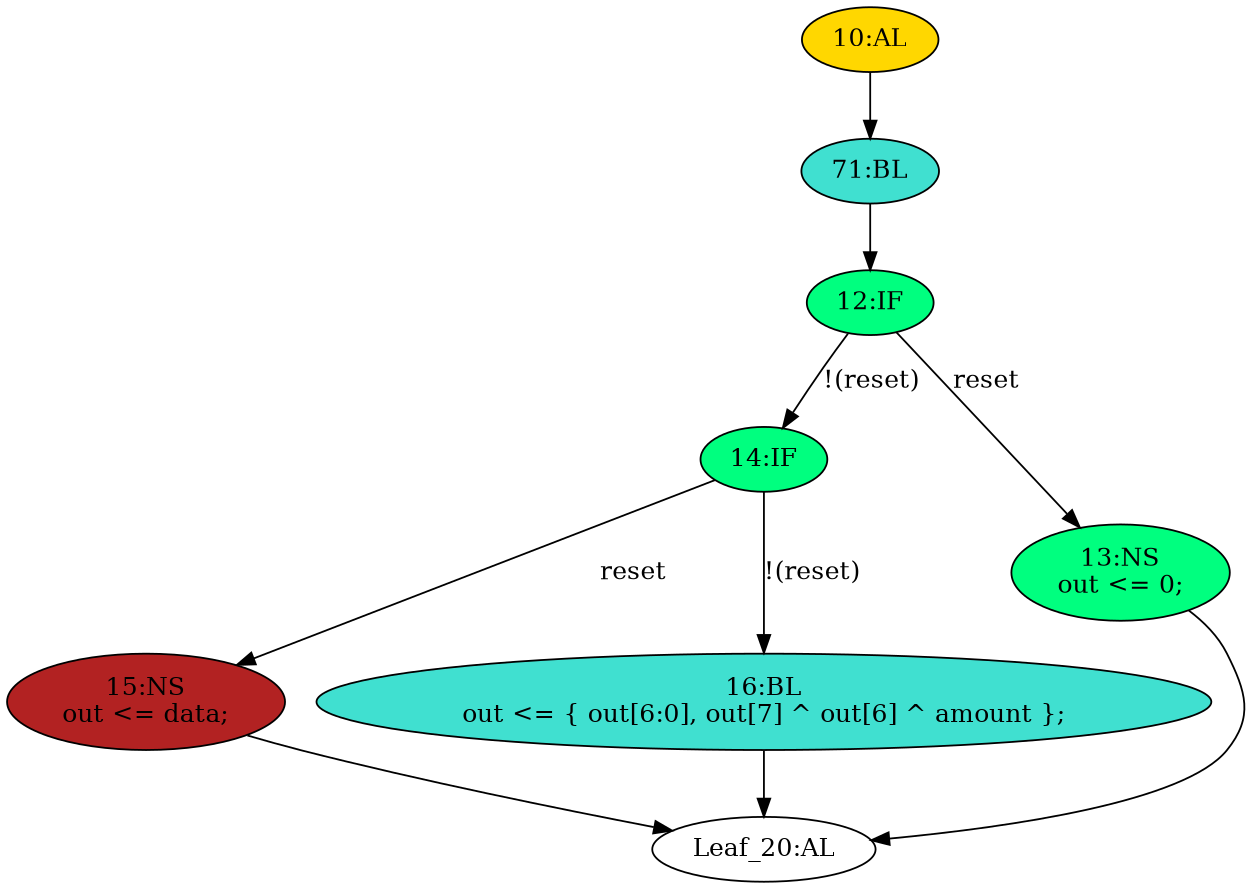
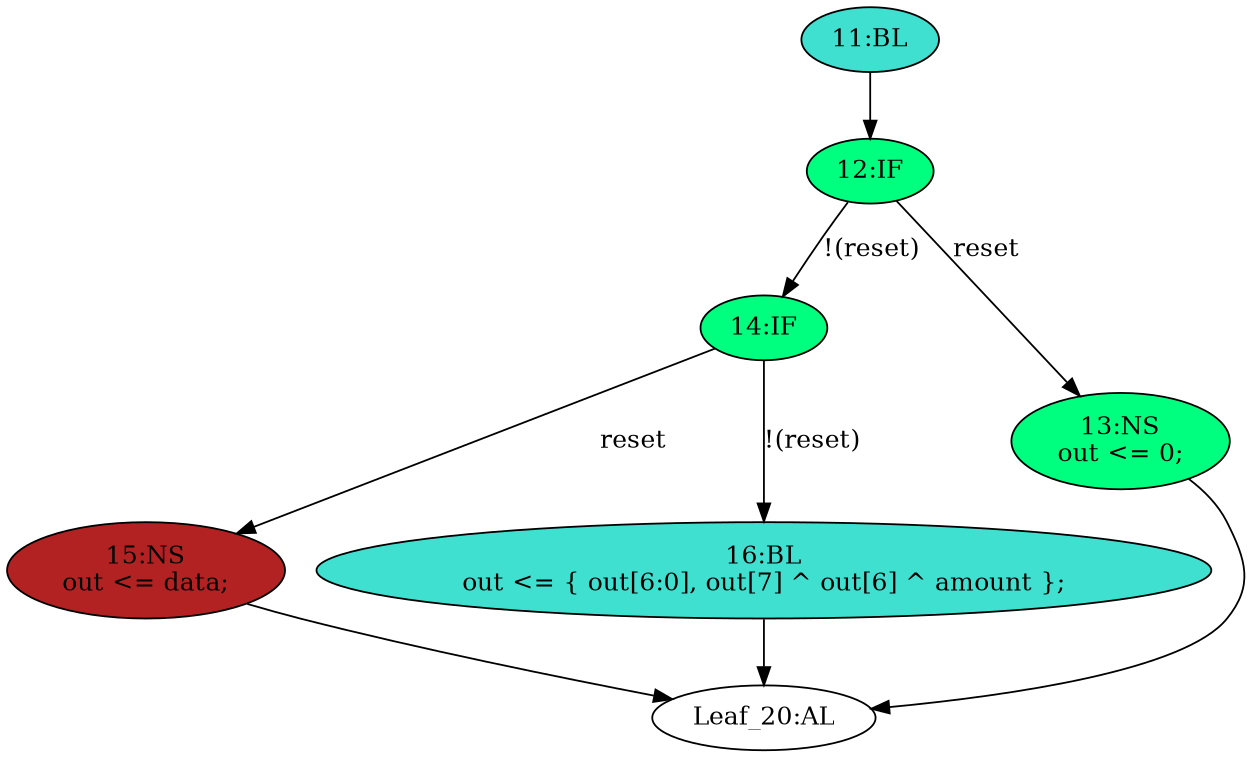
(870, 40) -> none
(870, 171) -> (870, 40)
